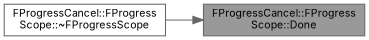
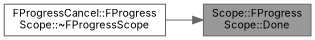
(284, 20) -> (257, 20)
